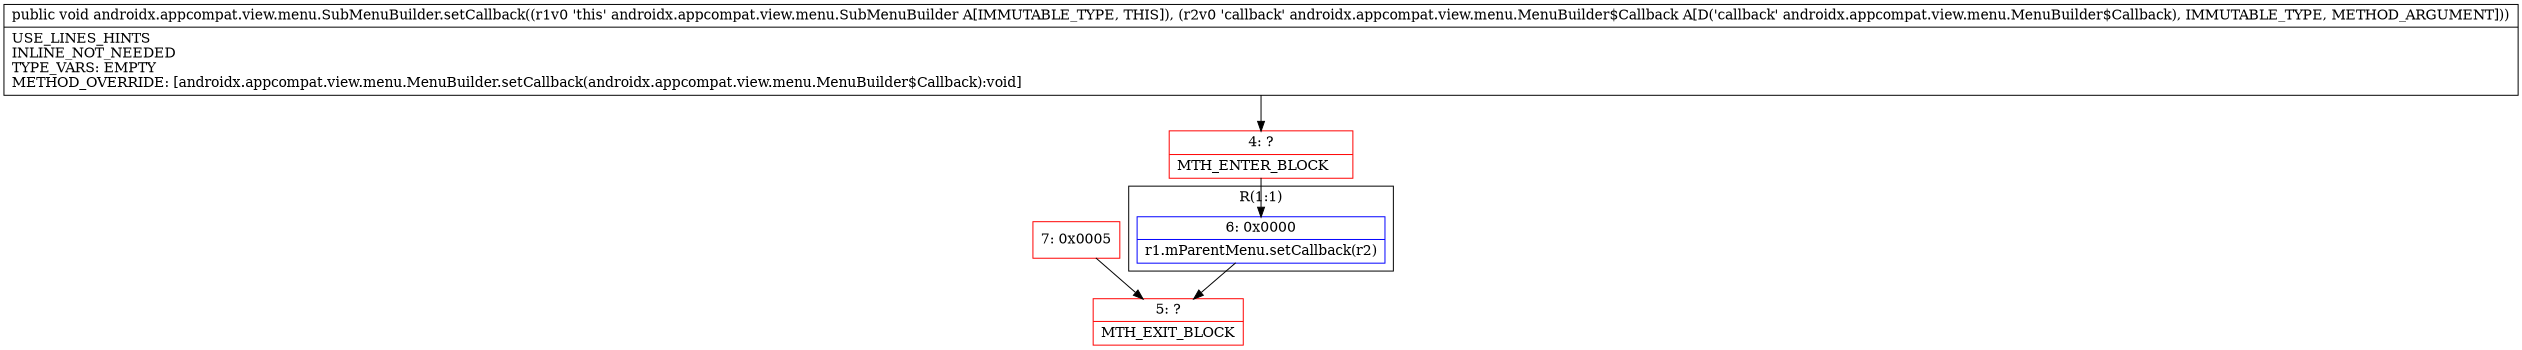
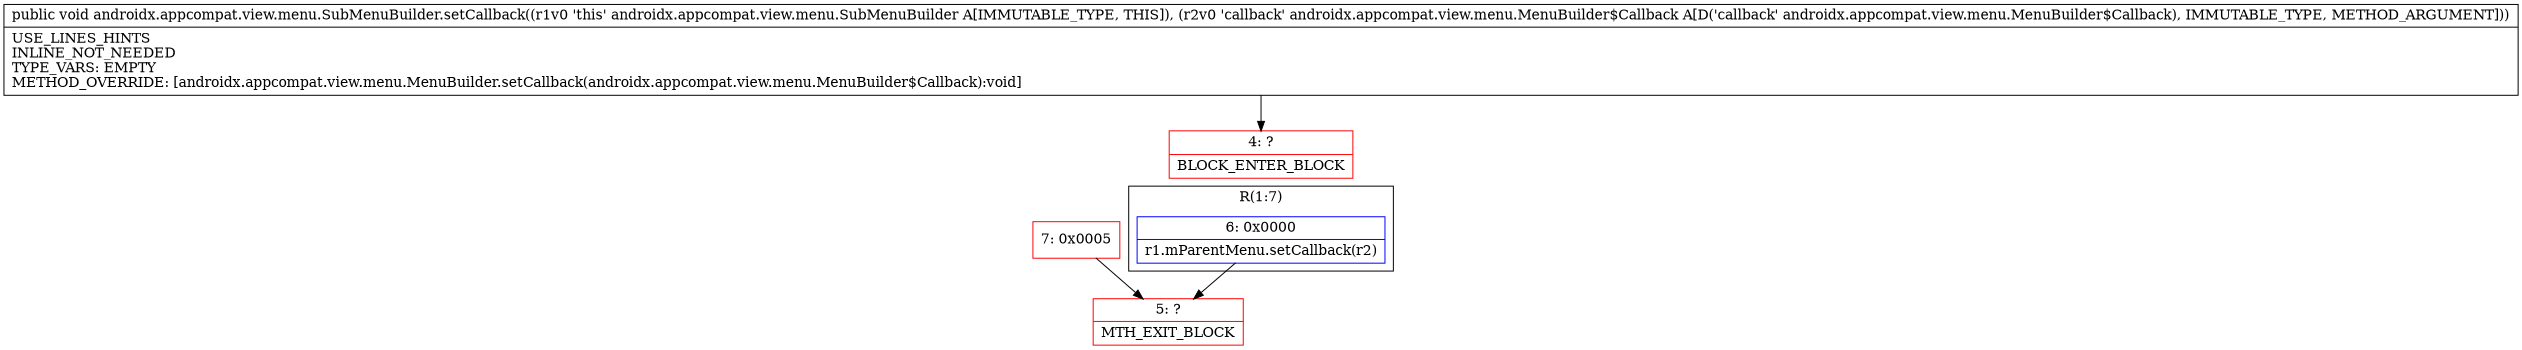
(1253, 166) -> (1261, 166)
(1261, 192) -> none
(1261, 198) -> (1261, 198)
